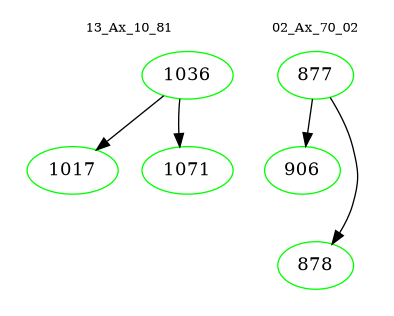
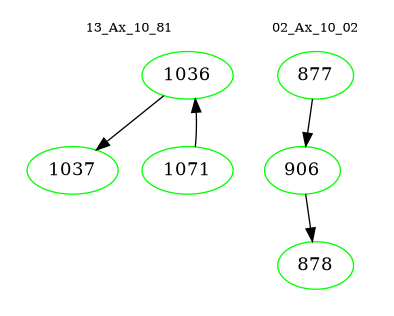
(316, 28) -> (316, 28)
(179, 116) -> (196, 130)
(357, 164) -> (308, 211)
(73, 170) -> (73, 170)
